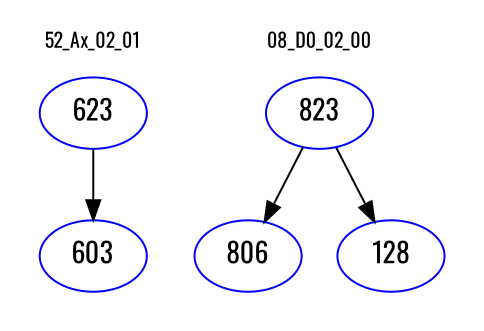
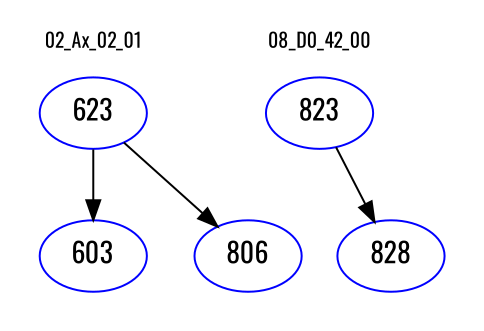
(93, 43) -> (93, 43)
(320, 43) -> (320, 43)
(288, 176) -> (149, 166)
(391, 256) -> (391, 256)
